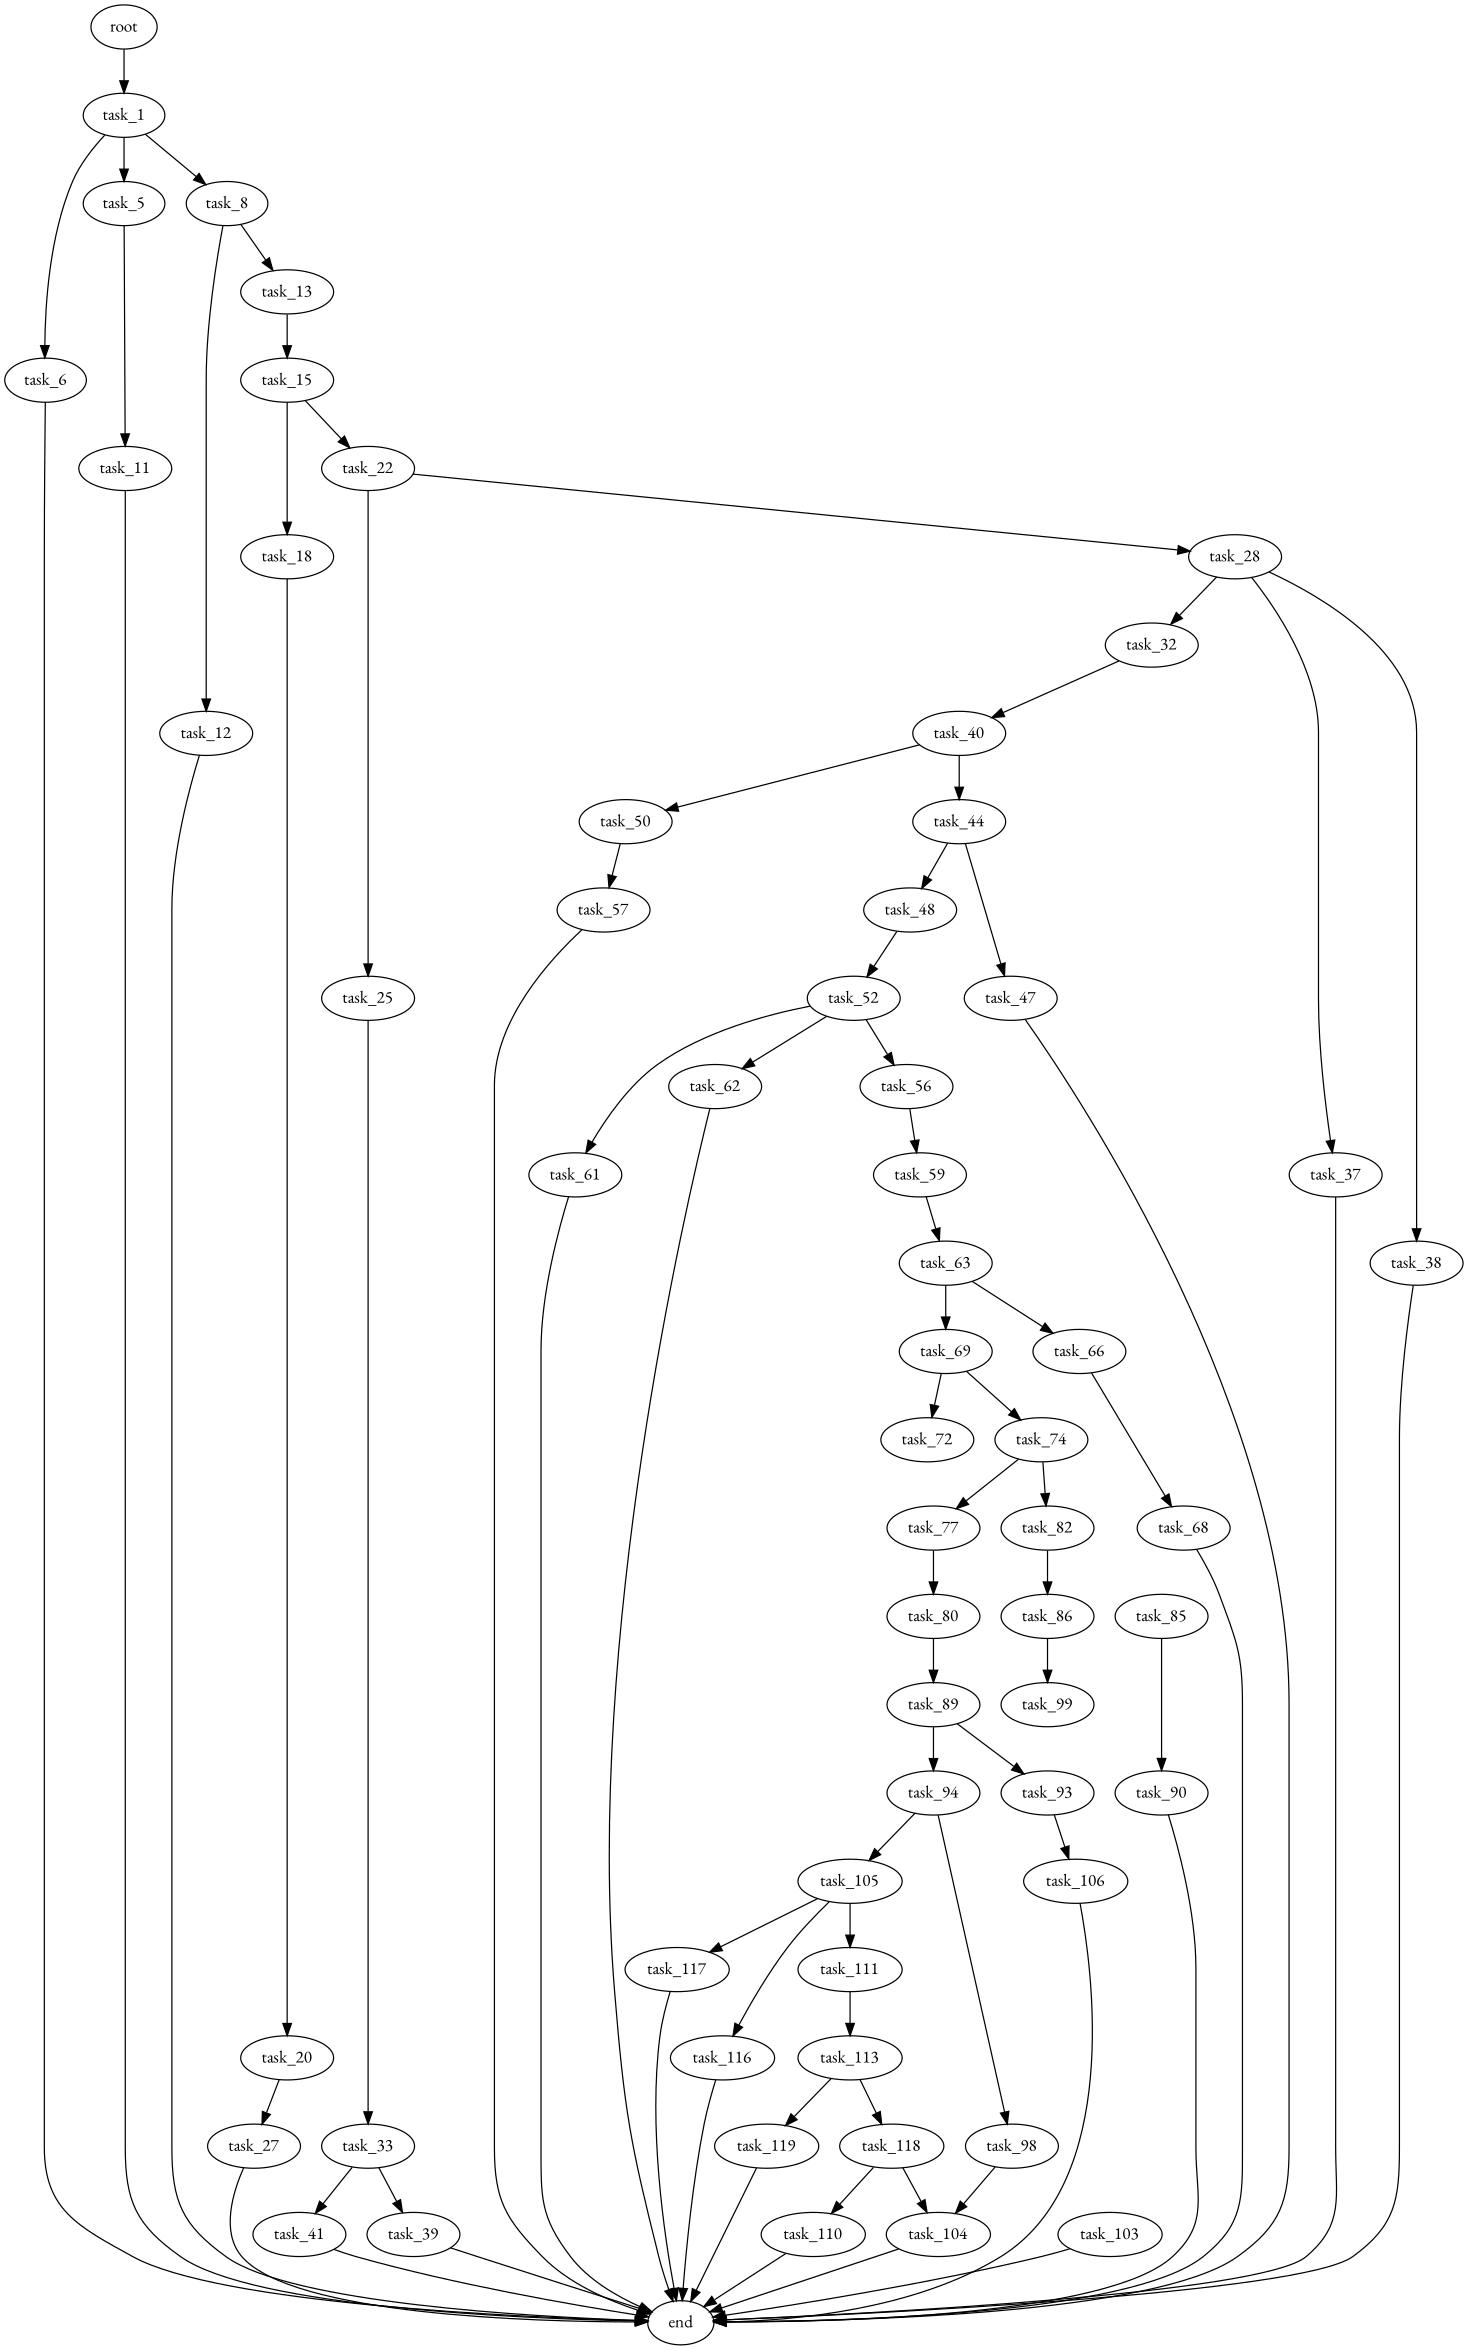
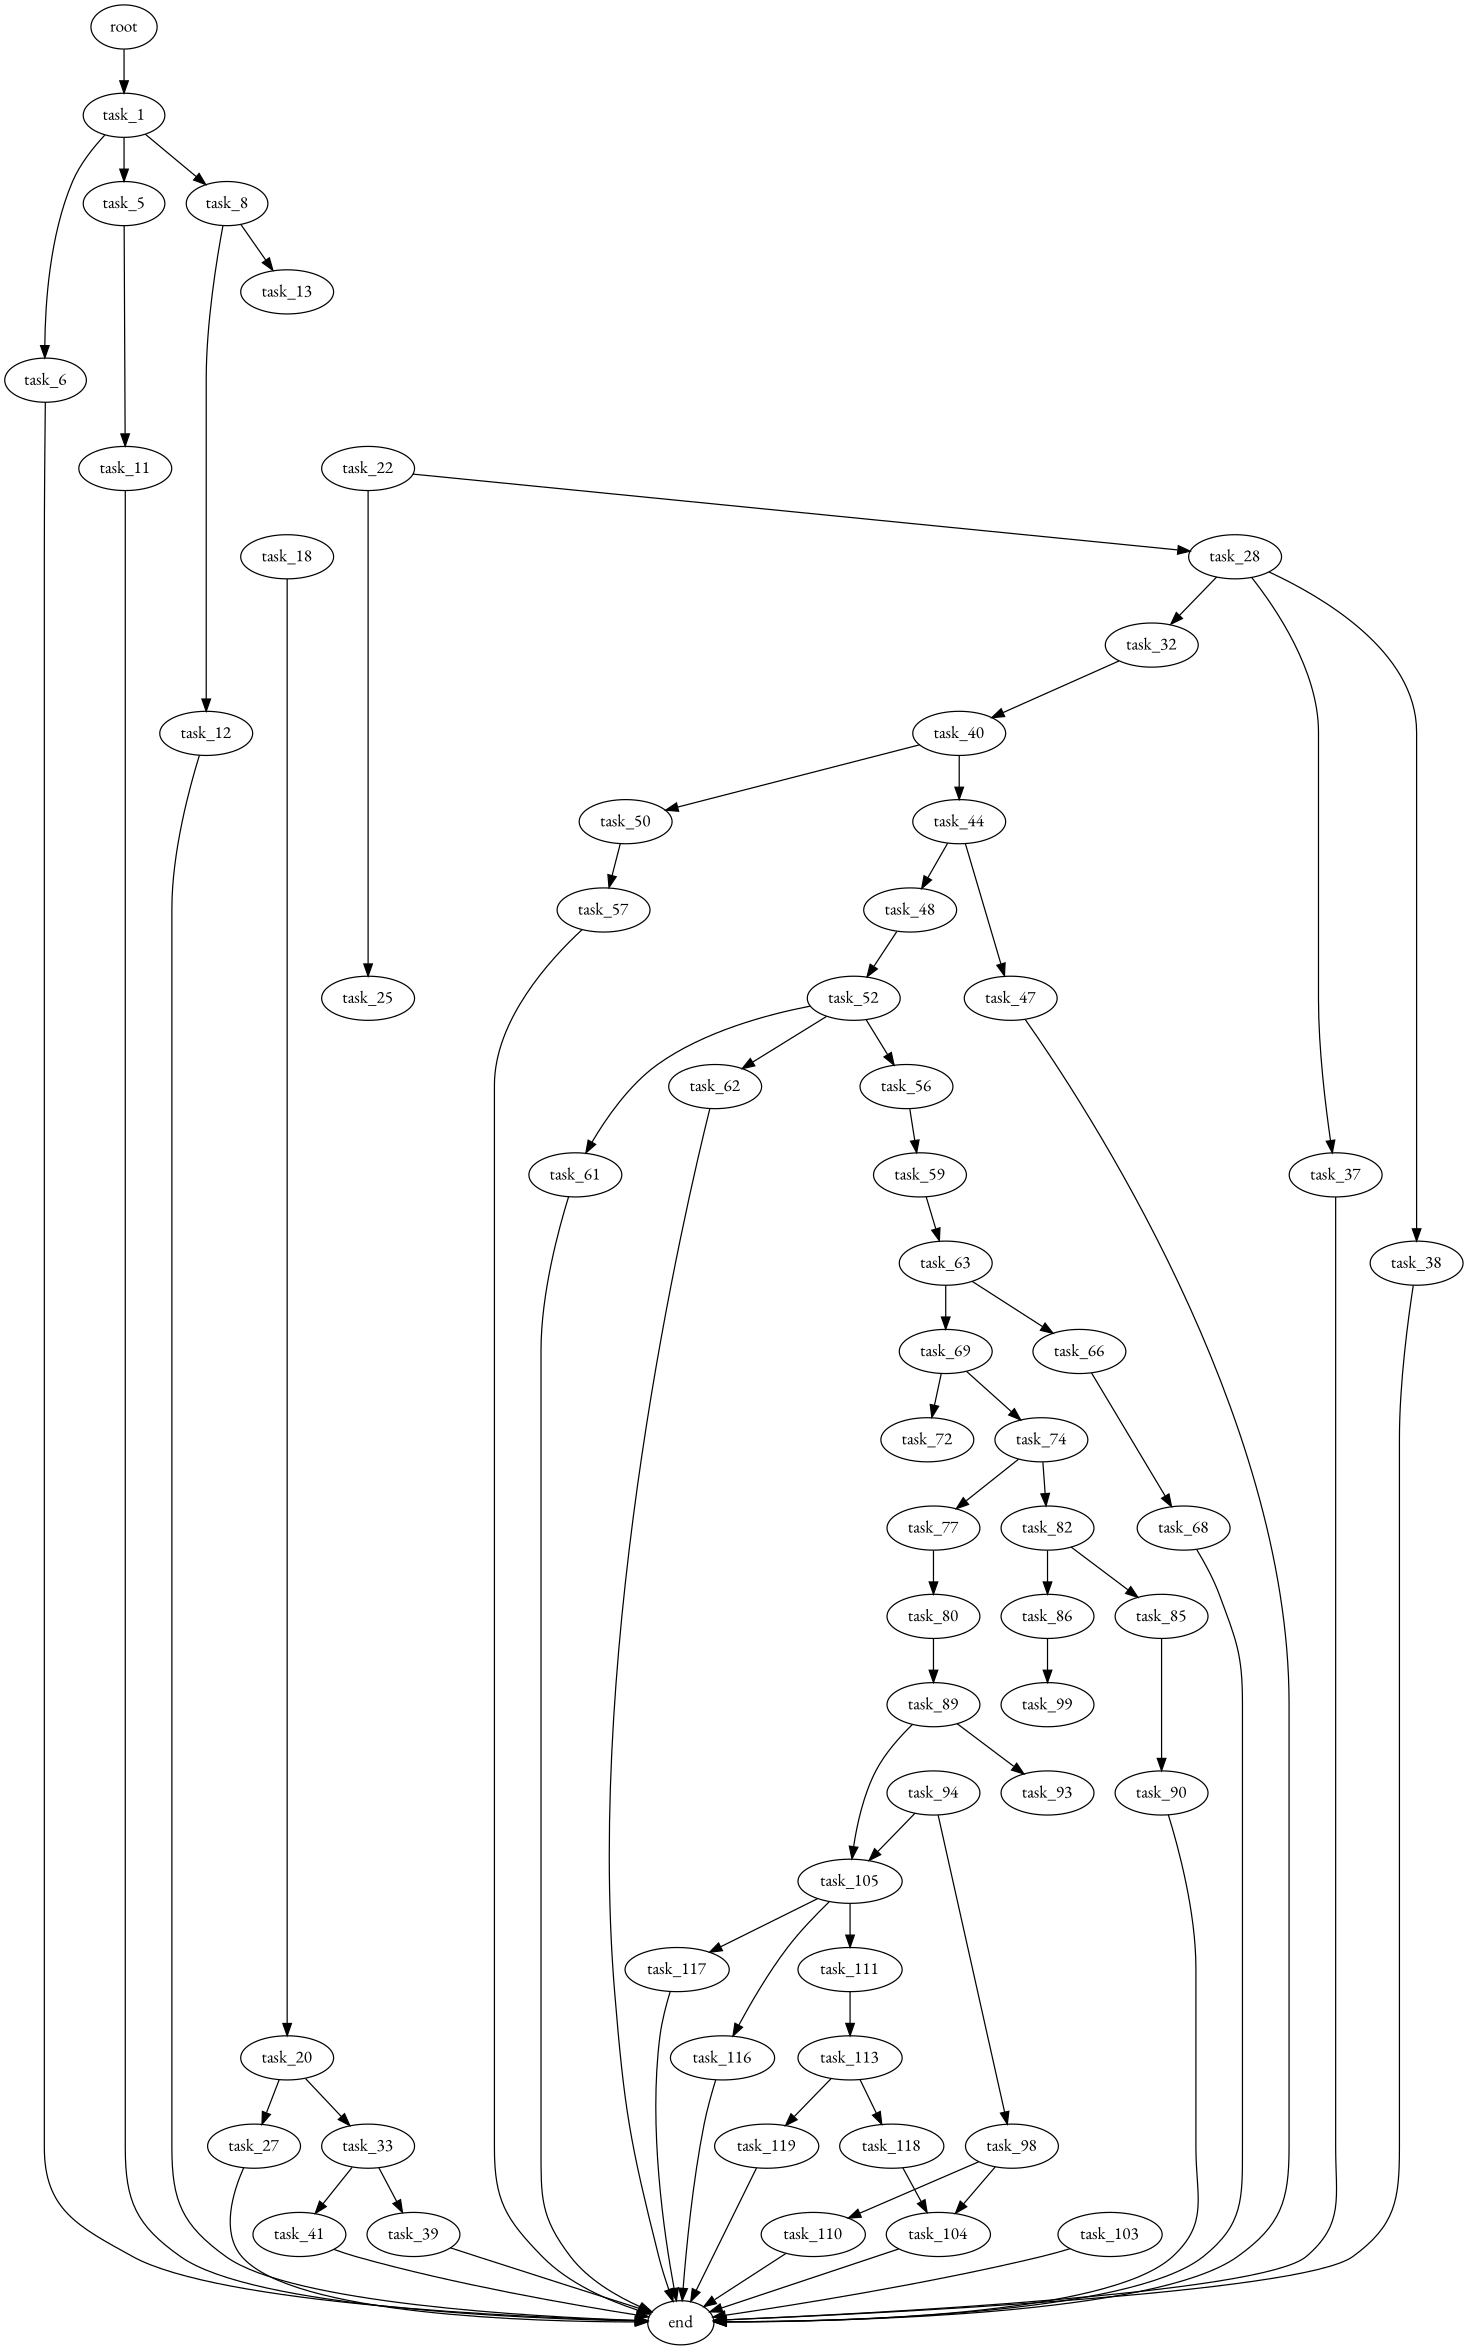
(287, 380) -> none
(368, 1566) -> (323, 2098)
none -> (1099, 1568)
(933, 1743) -> (872, 1780)
(1076, 1881) -> none
(857, 2186) -> (922, 2186)
